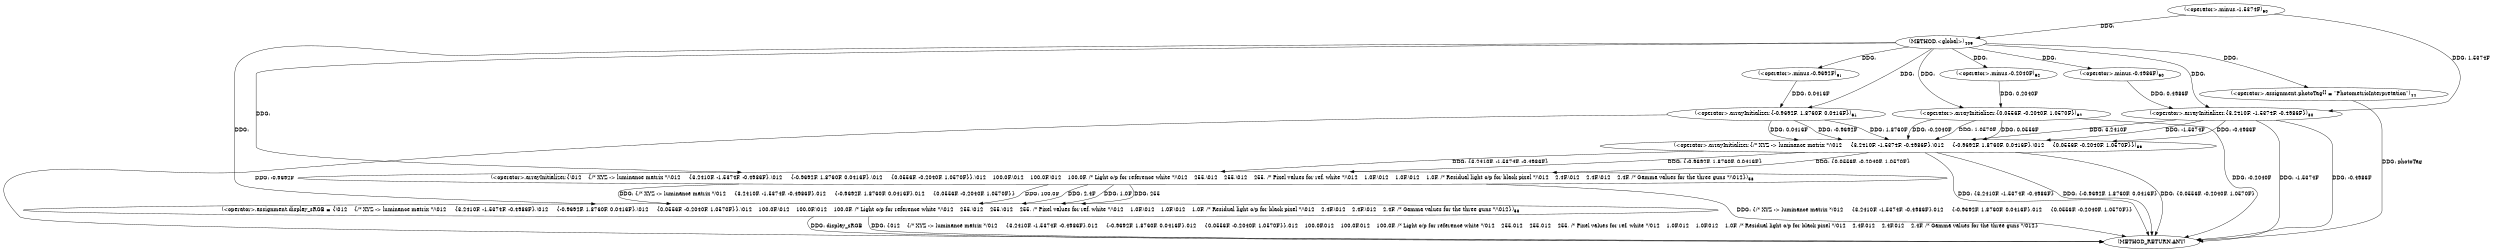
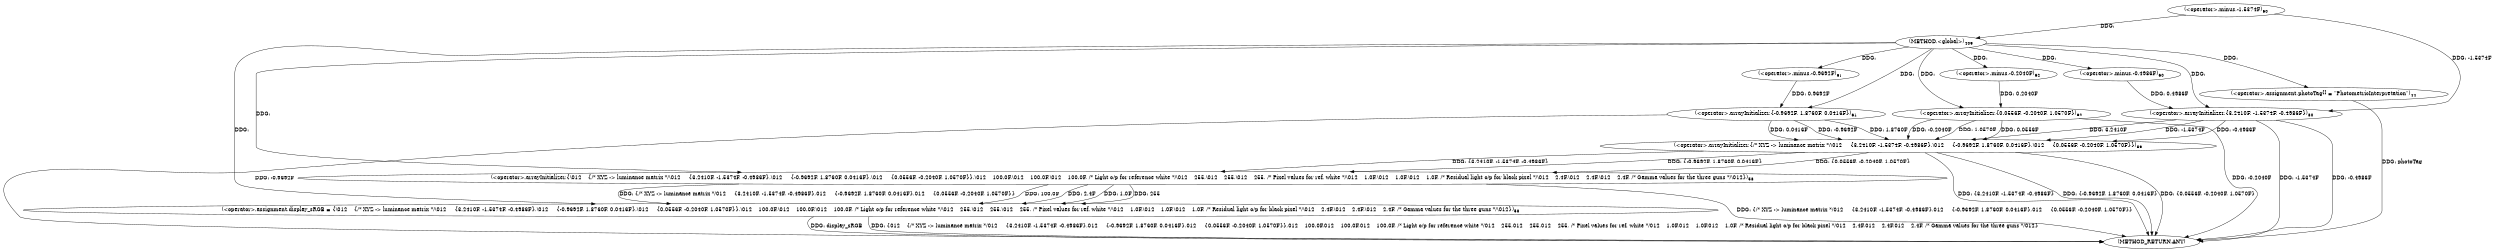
(2471, 58) -> (2472, 58)
(1811, 94) -> (1811, 94)
